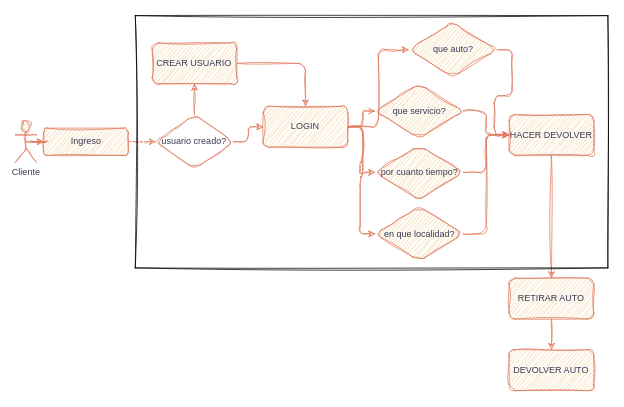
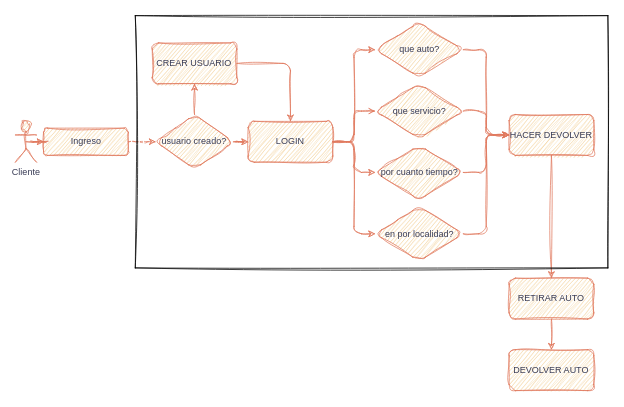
(453, 49) -> (419, 49)
(305, 127) -> (290, 142)
(195, 142) -> (195, 142)
(420, 234) -> (420, 234)
